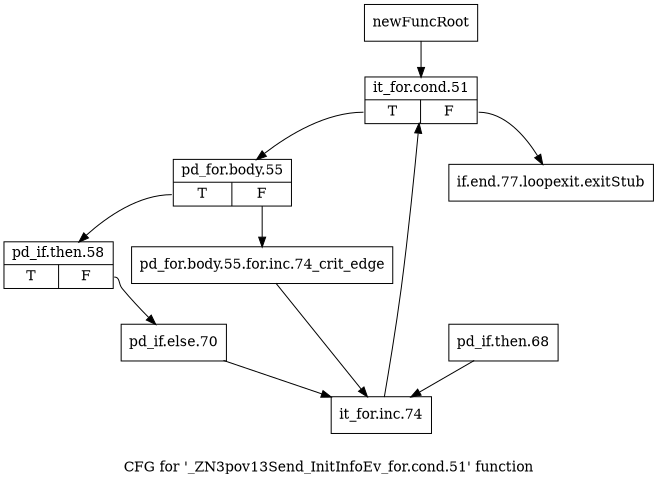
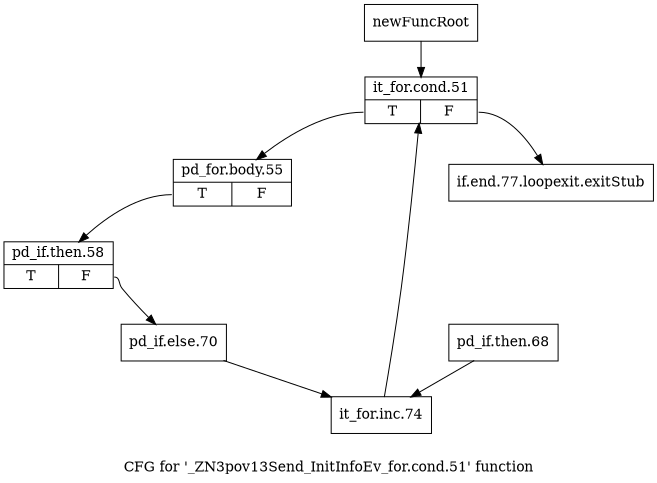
(262, 265) -> none
